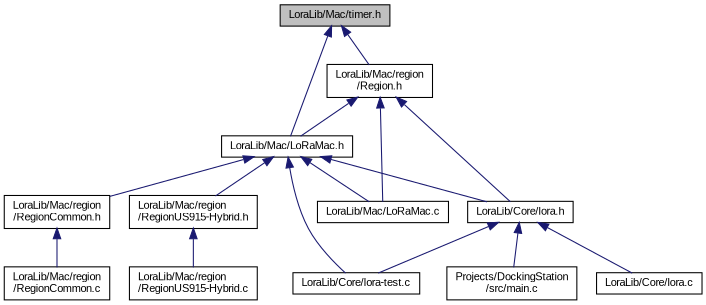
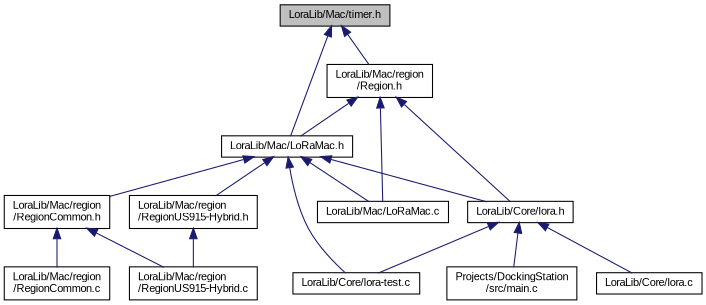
none -> (130, 250)
